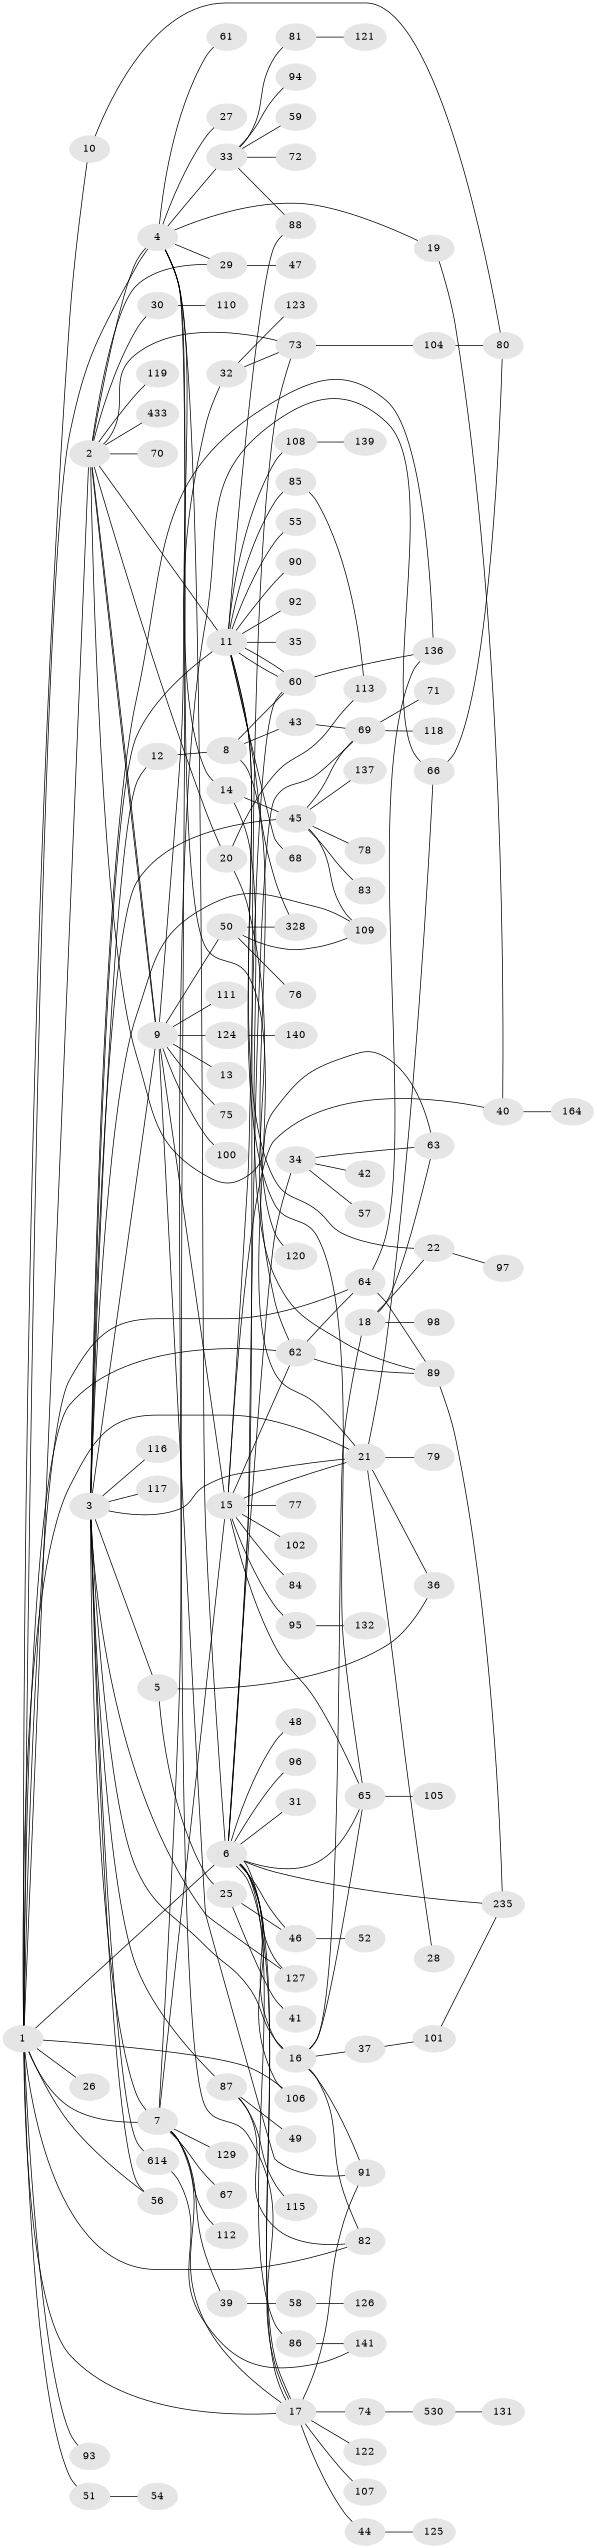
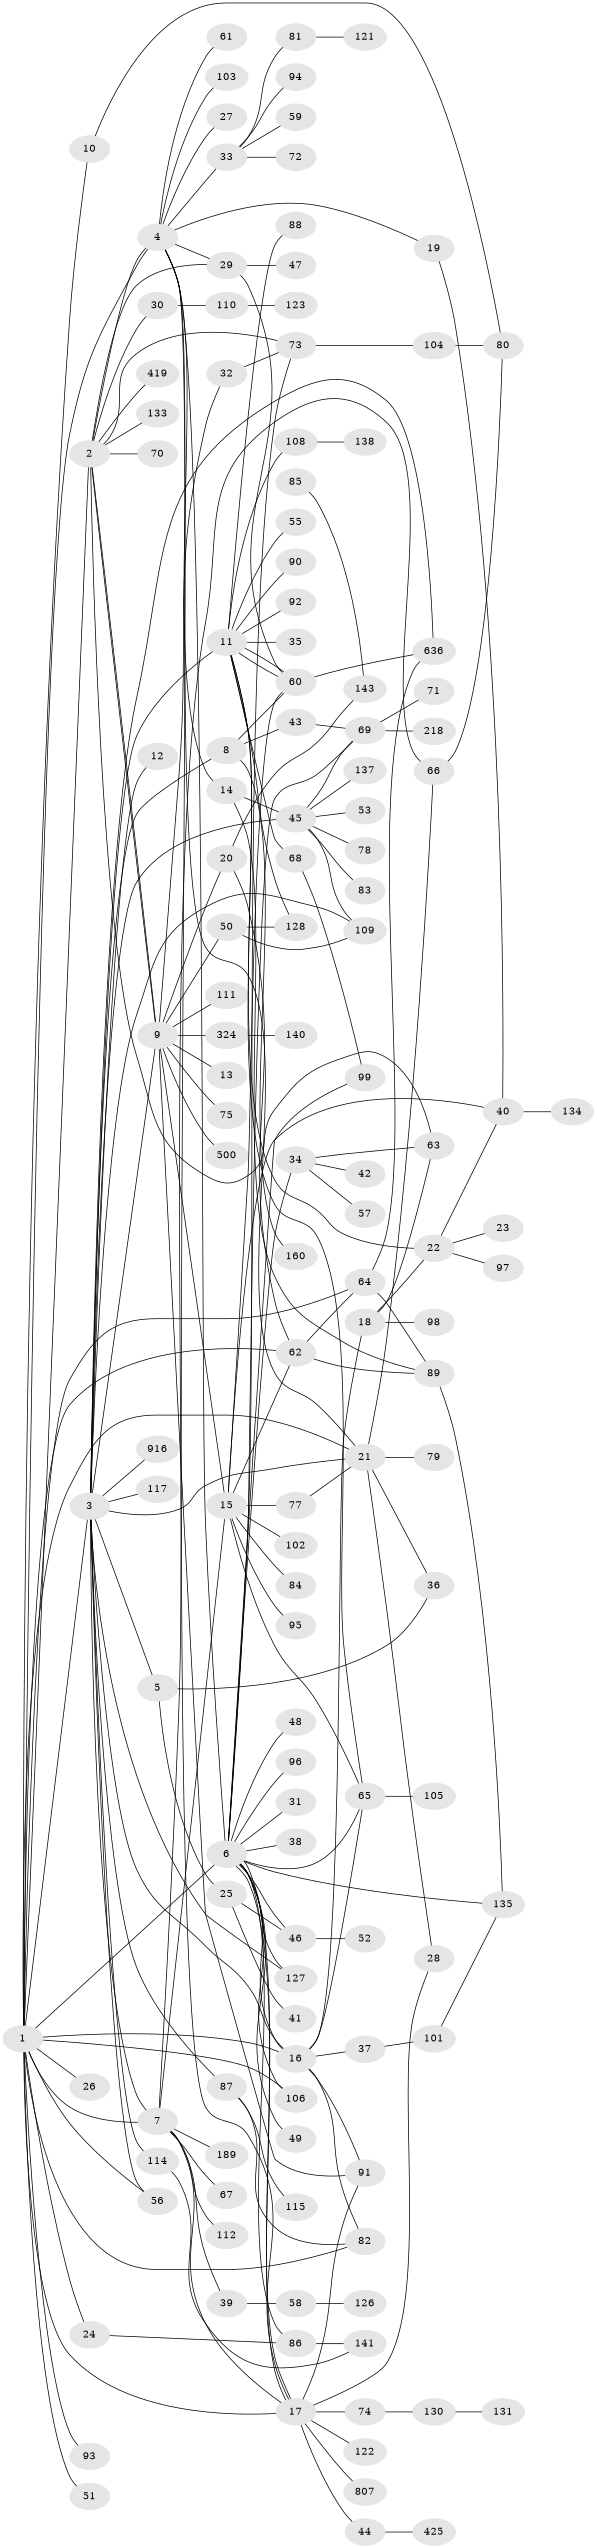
none -> (227, 77)
(261, 191) -> none
(268, 333) -> (267, 306)
(158, 374) -> (158, 374)
(158, 414) -> (158, 414)
(365, 442) -> (365, 442)
none -> (261, 474)
(158, 548) -> none
(249, 558) -> none
(434, 651) -> (434, 651)
(153, 658) -> (190, 946)
(365, 689) -> (365, 689)
(434, 731) -> (434, 731)
(192, 754) -> (103, 1106)
none -> (365, 811)
(296, 927) -> (296, 927)
(296, 995) -> none
(227, 1035) -> (227, 1035)
none -> (365, 1078)
(572, 1112) -> (572, 1112)
(227, 1156) -> (227, 1156)
none -> (469, 1180)
none -> (503, 1228)
(296, 1256) -> (296, 1256)
(158, 1449) -> (158, 1449)
(294, 1479) -> (330, 1481)
(365, 1626) -> none
none -> (56, 1773)
none -> (296, 1842)
(503, 1905) -> (503, 1905)
none -> (156, 2034)
(255, 2108) -> (257, 2052)
(227, 2155) -> (227, 2155)
(158, 2161) -> (158, 2161)
none -> (409, 2210)
none -> (90, 2335)
(434, 2412) -> (434, 2412)
(365, 2492) -> (365, 2492)
(158, 2496) -> none
(434, 2532) -> (434, 2532)
